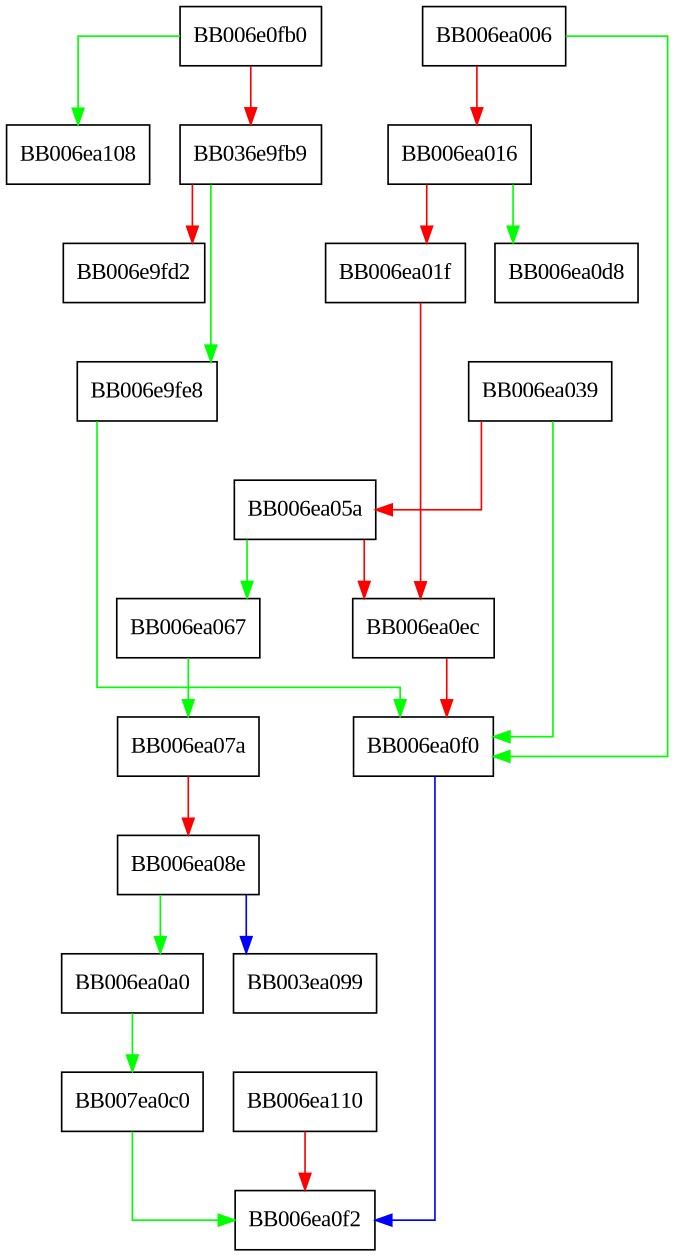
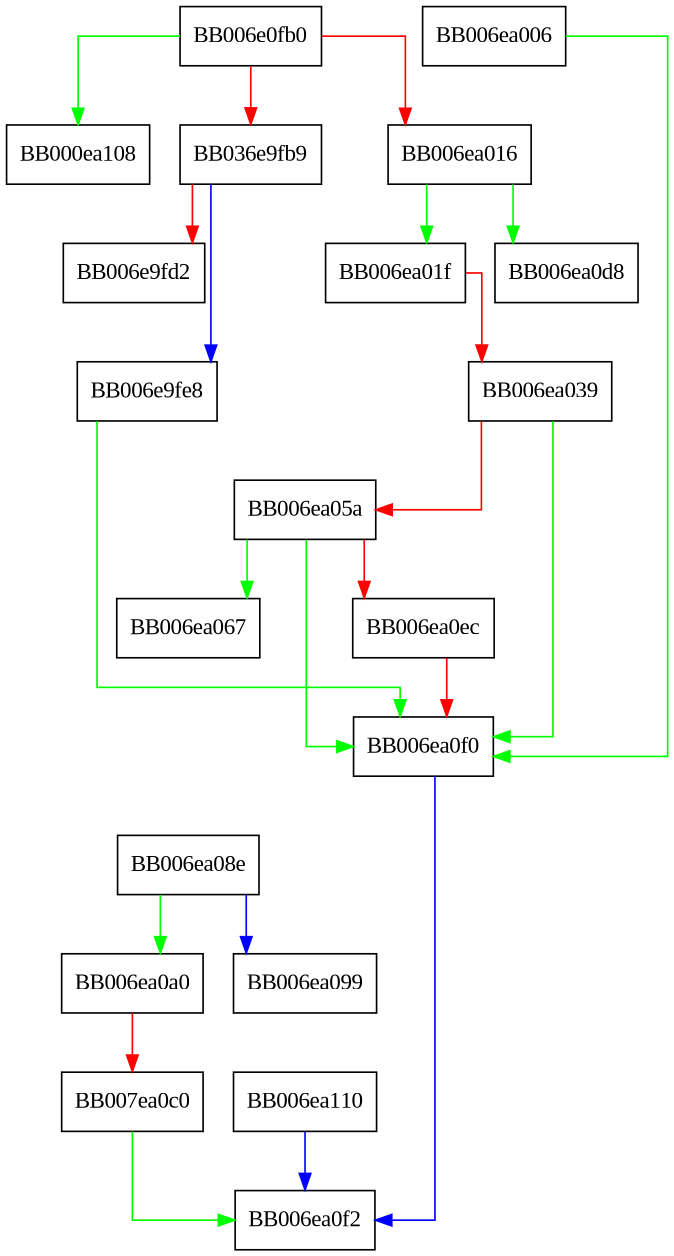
(477, 87) -> (400, 36)
(78, 155) -> (78, 155)
(427, 205) -> (427, 205)
(211, 265) -> (211, 265)
(421, 442) -> (482, 301)
none -> (306, 658)
(188, 747) -> none
(305, 983) -> (305, 983)
(132, 1034) -> (132, 1034)
(305, 1153) -> (305, 1153)
